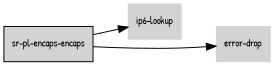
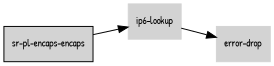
(150, 48) -> (194, 31)
